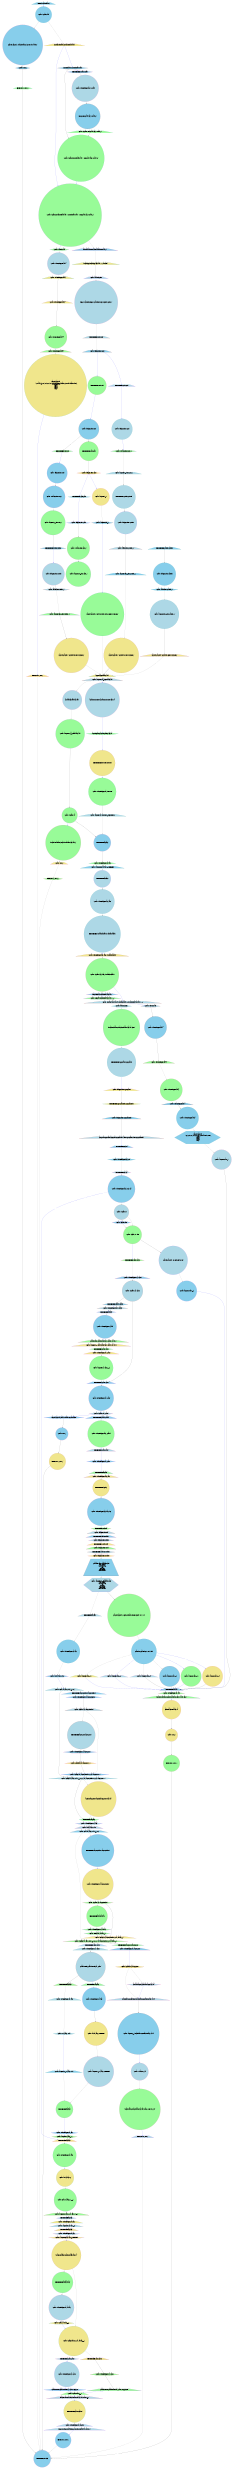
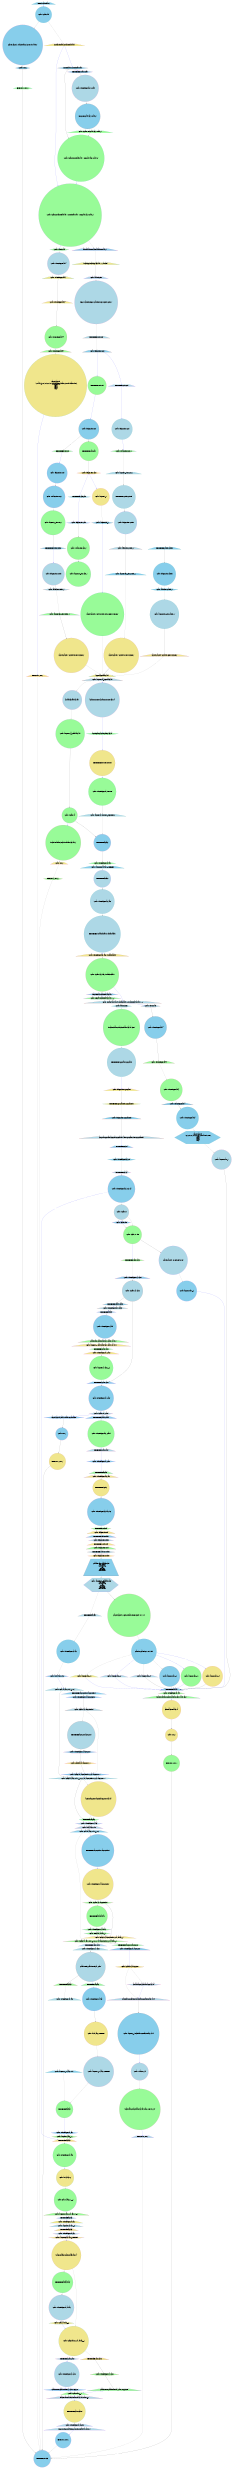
(101, 1533) -> (101, 1533)
(64, 2034) -> none
